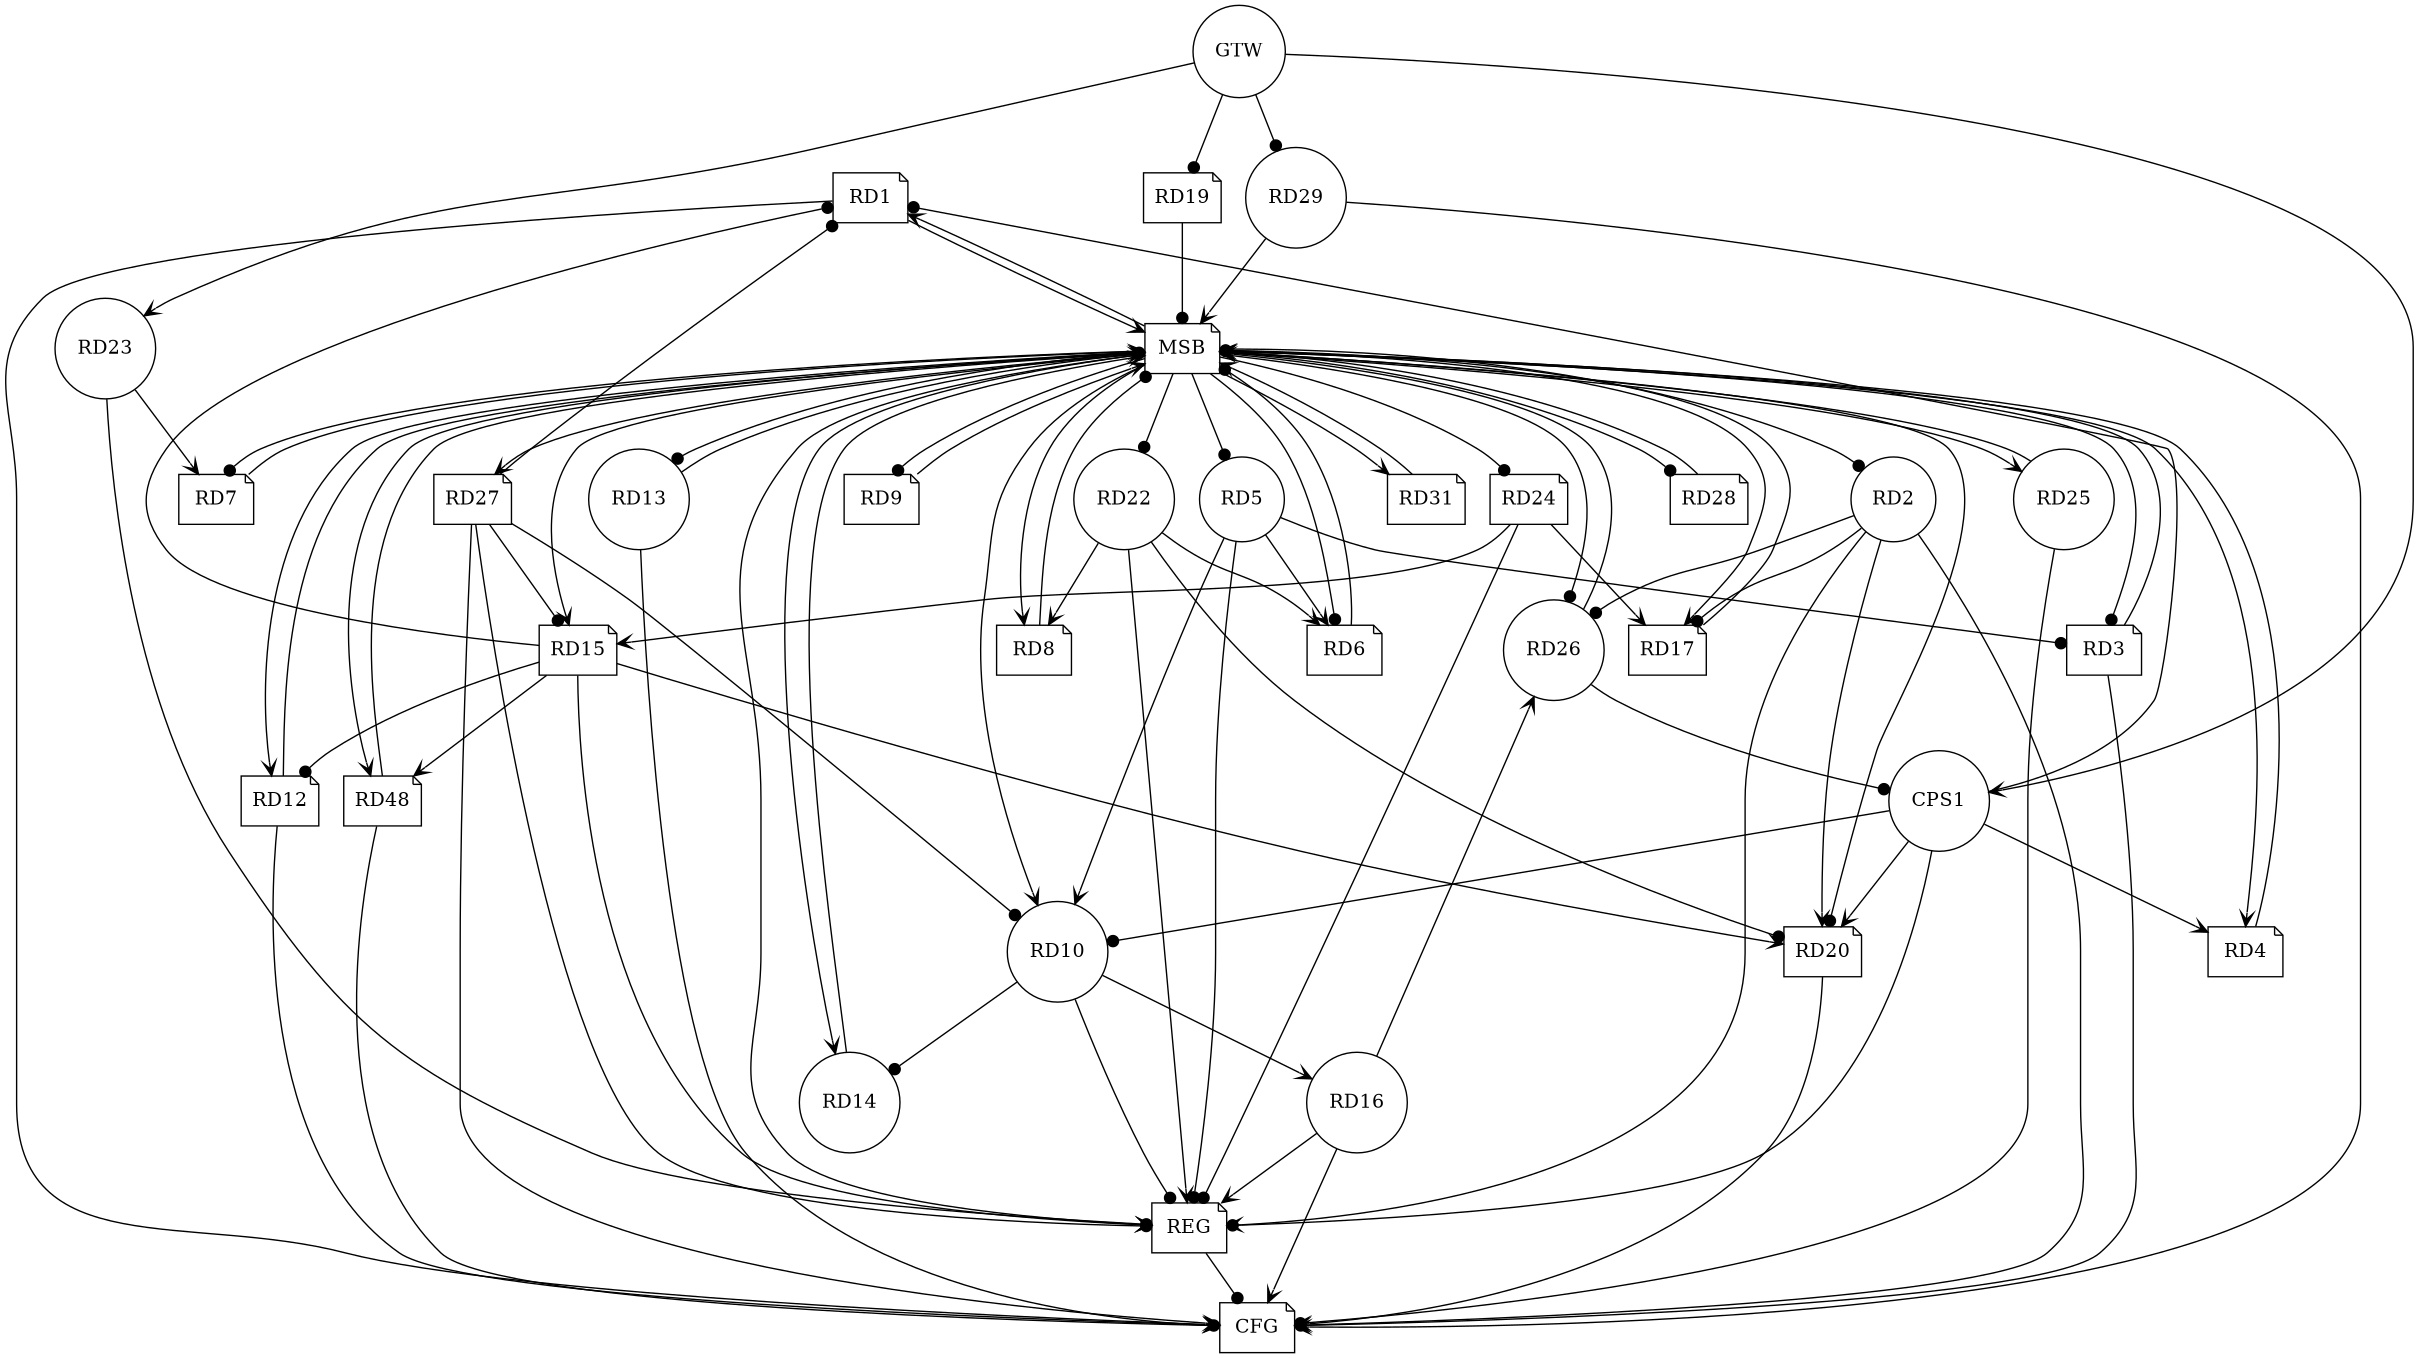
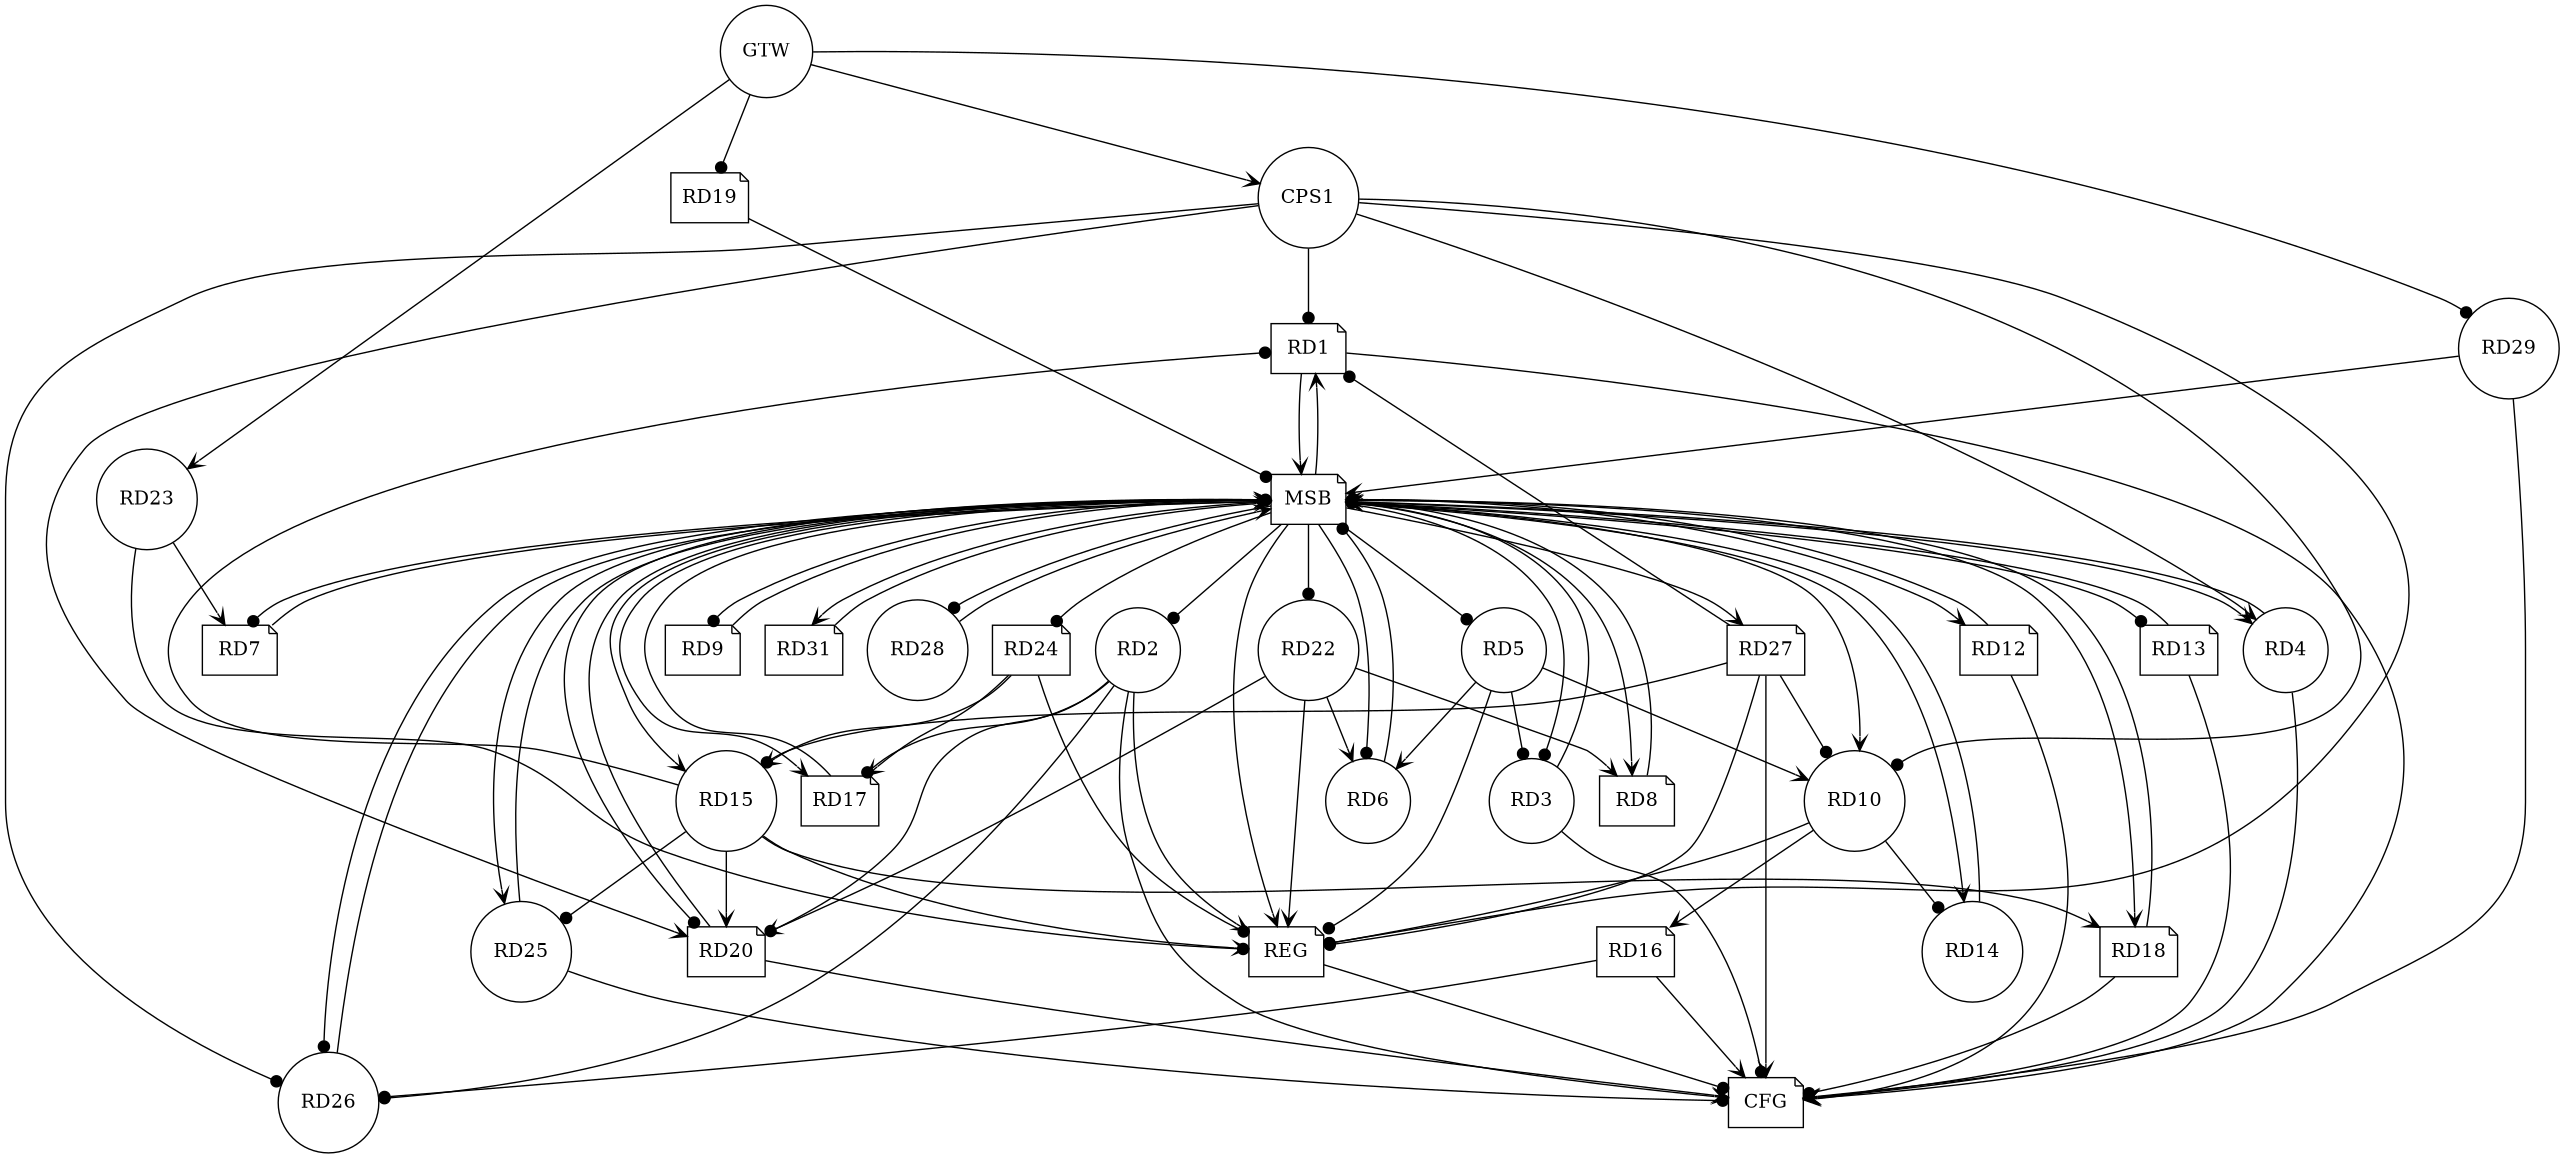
(639, 499) -> (2179, 650)
(1709, 499) -> (918, 650)
none -> (602, 628)
(578, 650) -> (726, 801)
(1345, 650) -> (1368, 801)
(2104, 650) -> (1532, 801)
(419, 705) -> (628, 873)
(1730, 748) -> (224, 286)
(383, 801) -> (2139, 952)
(1456, 874) -> (995, 1042)
(2246, 952) -> (2286, 650)
none -> (2185, 1028)
(1357, 1103) -> (1636, 952)
(1275, 1164) -> none
